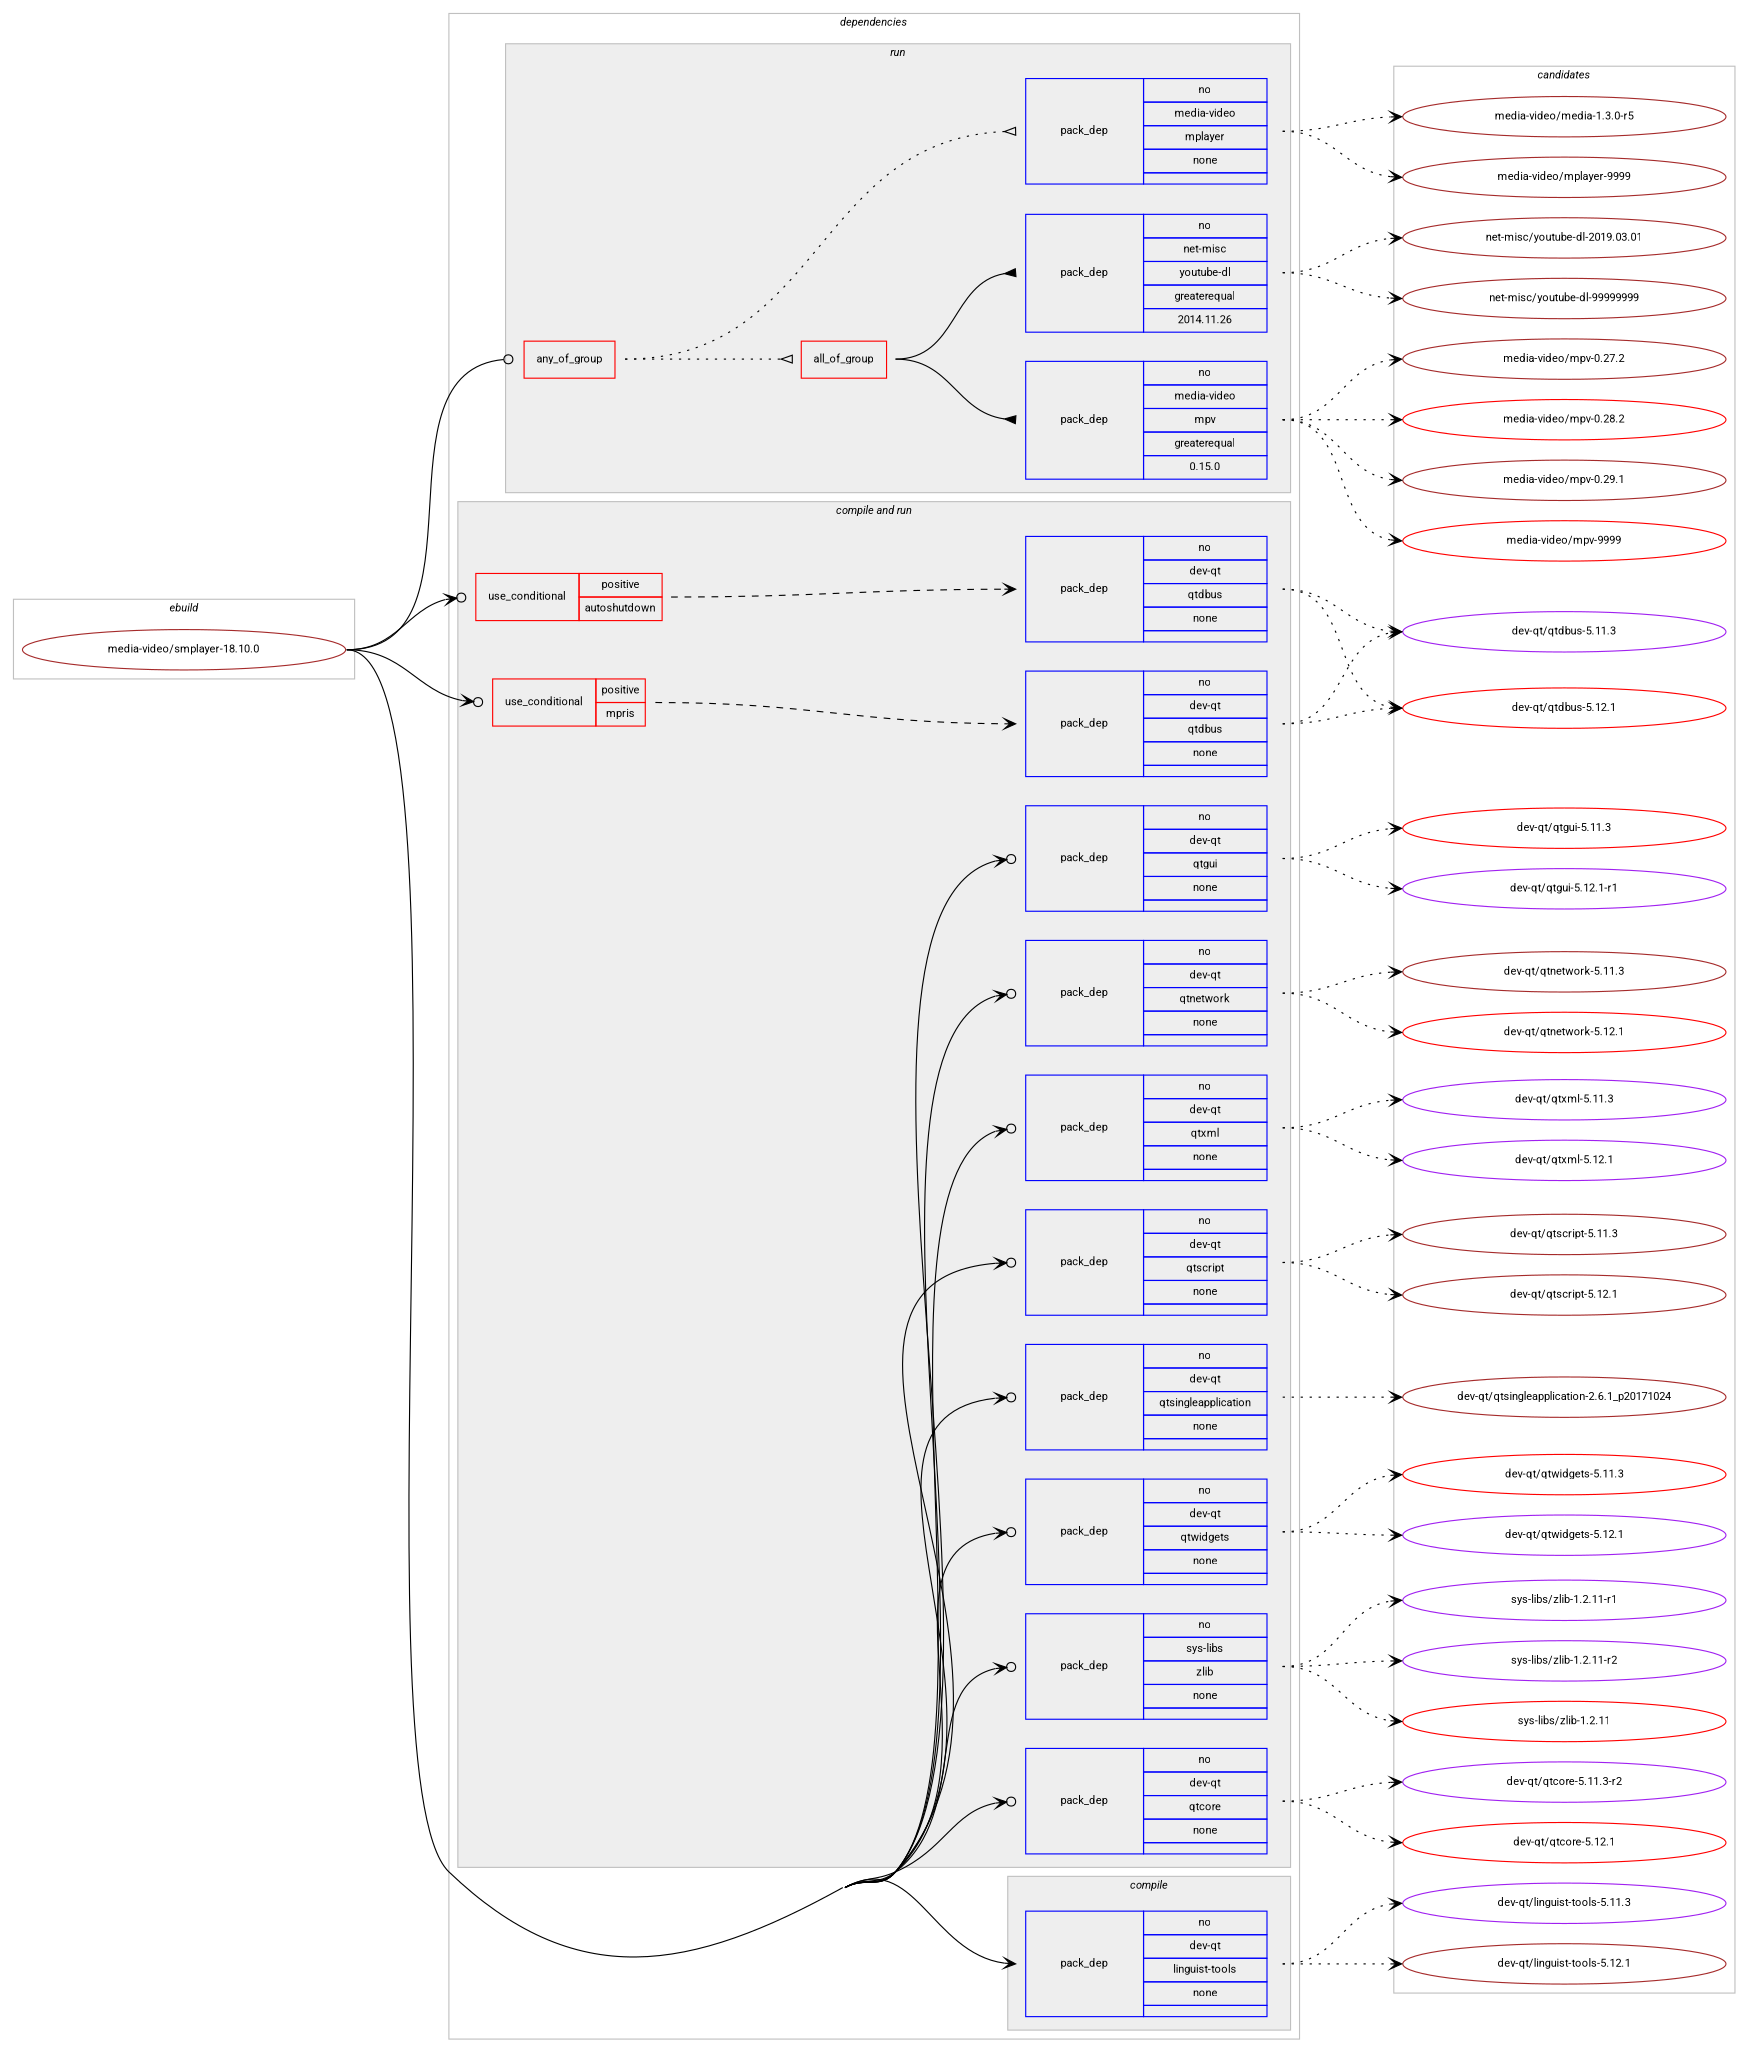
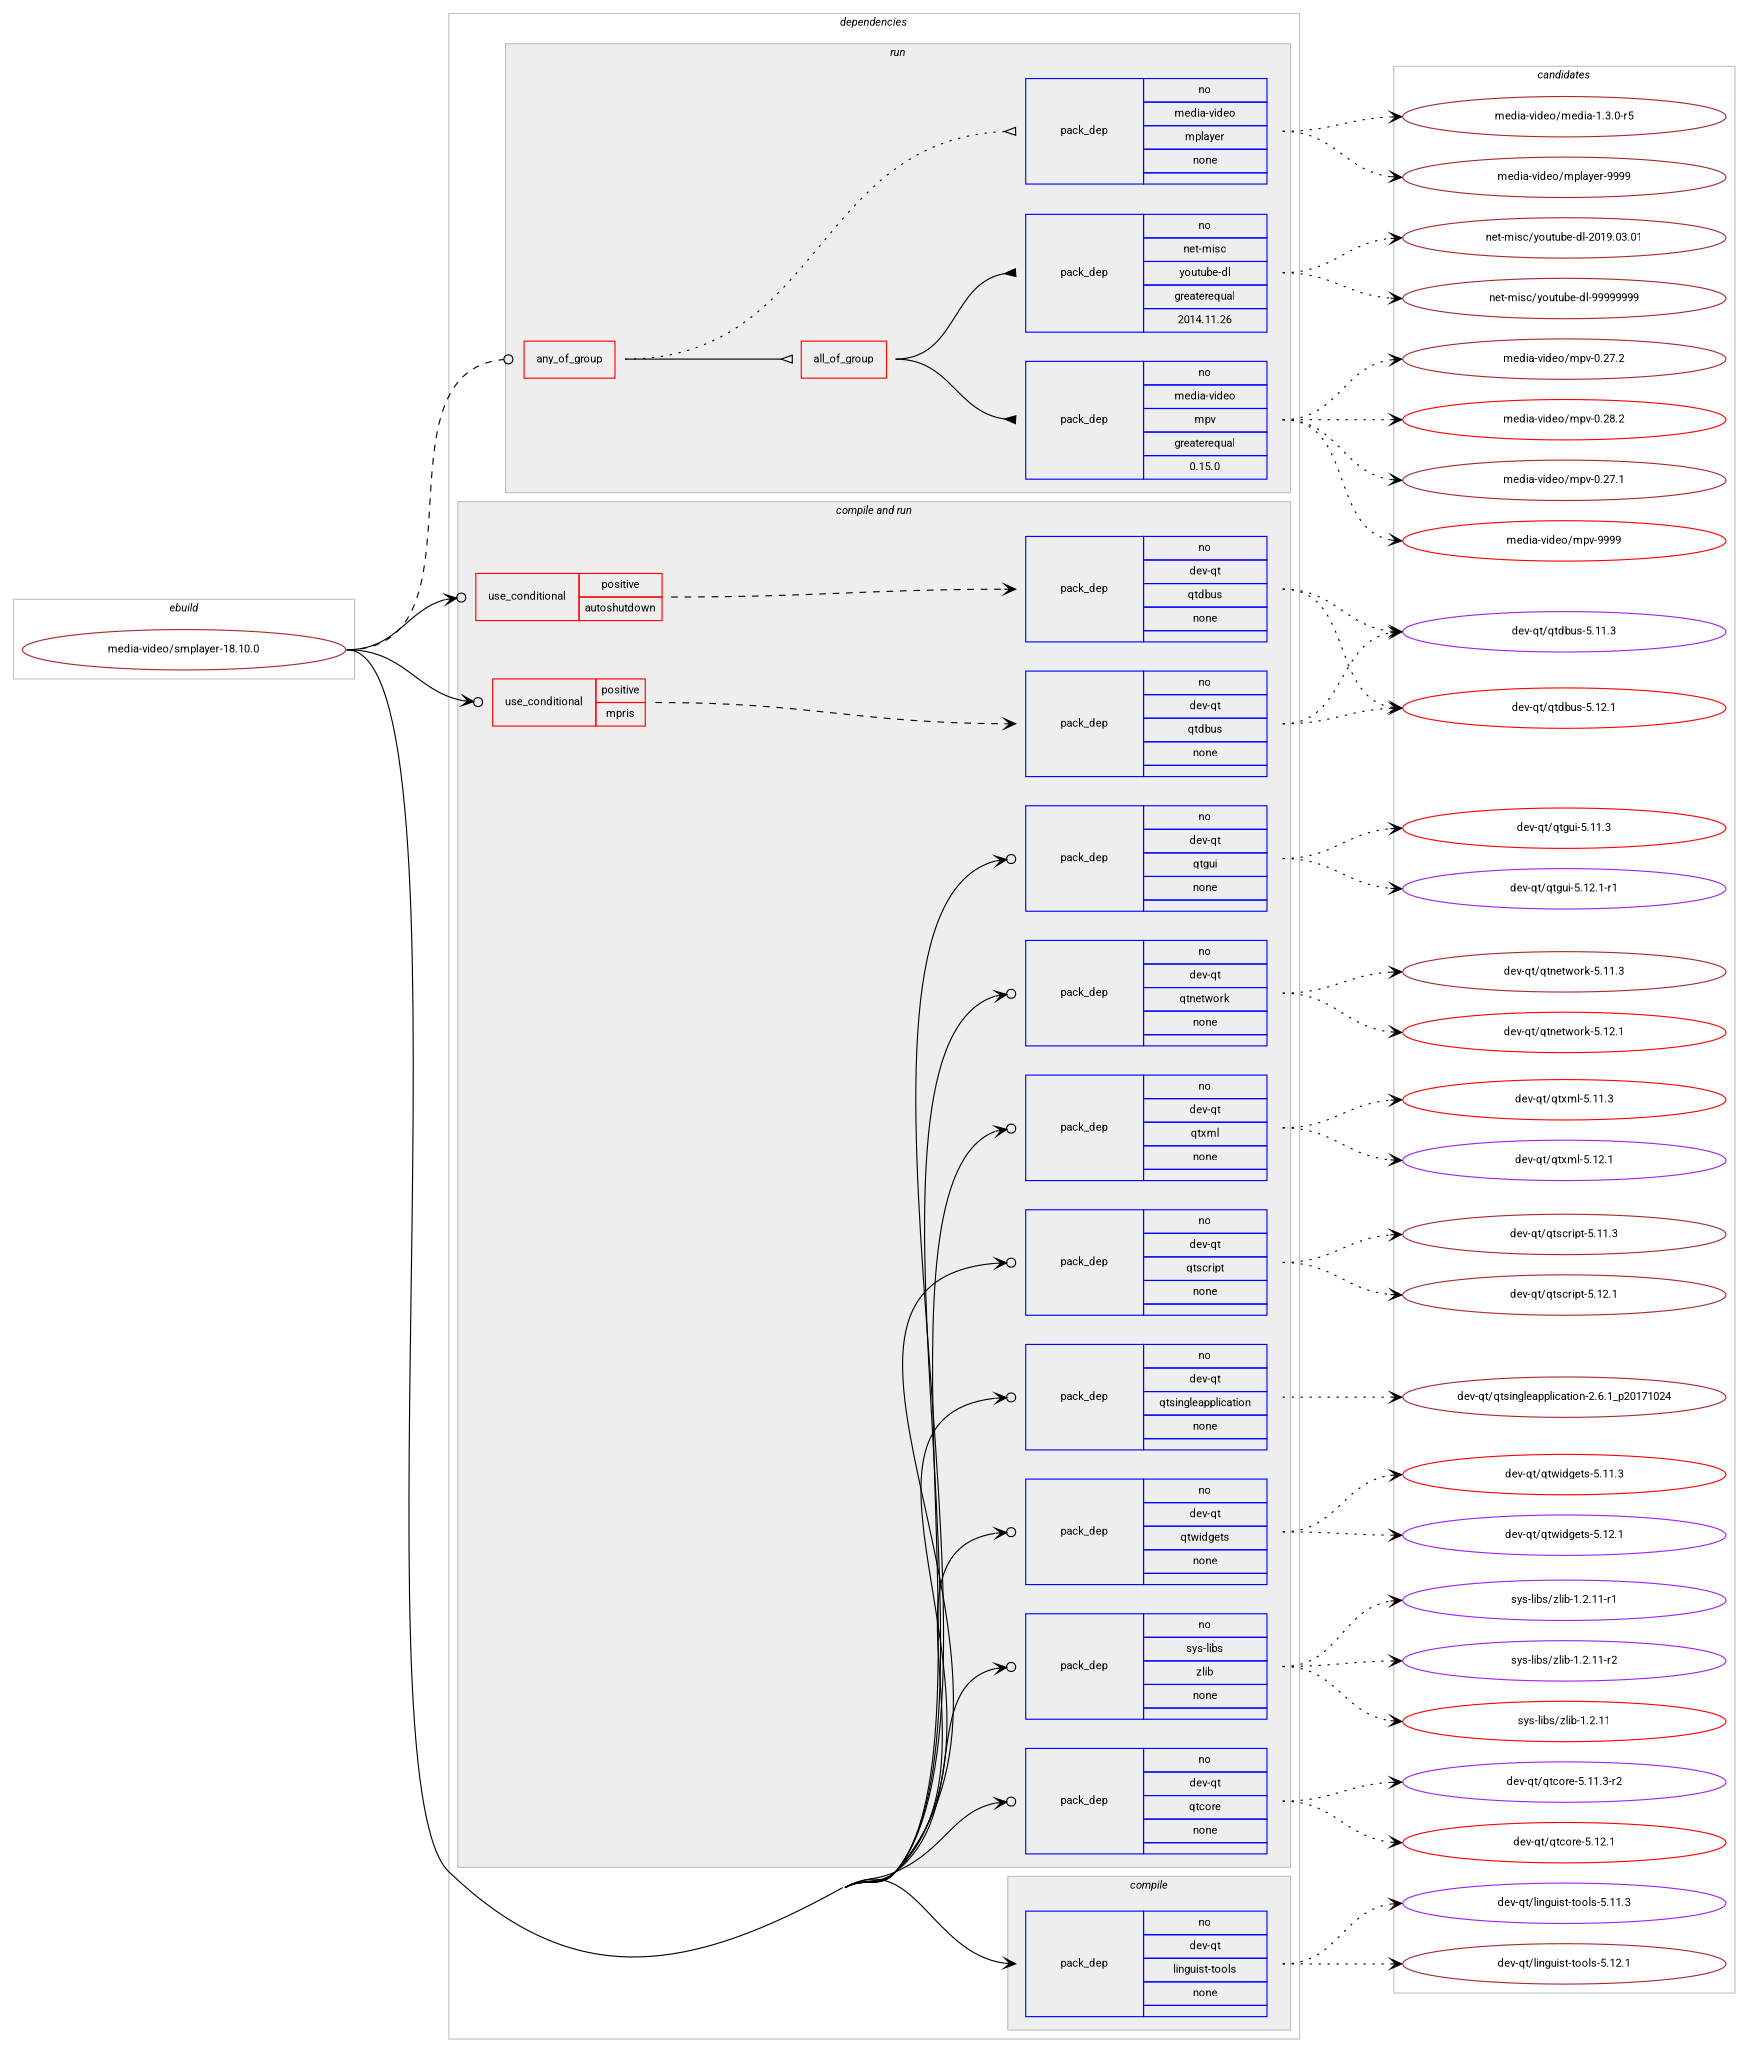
(703, 359) -> (703, 359)
(1564, 480) -> (1564, 480)
(430, 509) -> (430, 509)
(1564, 1100) -> (1564, 1100)
